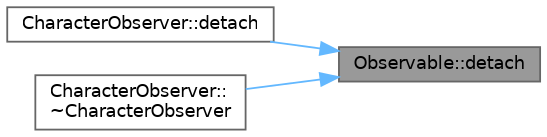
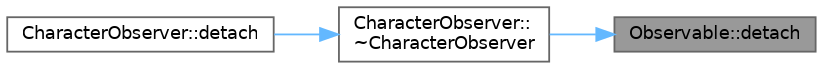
(295, 45) -> (297, 34)
